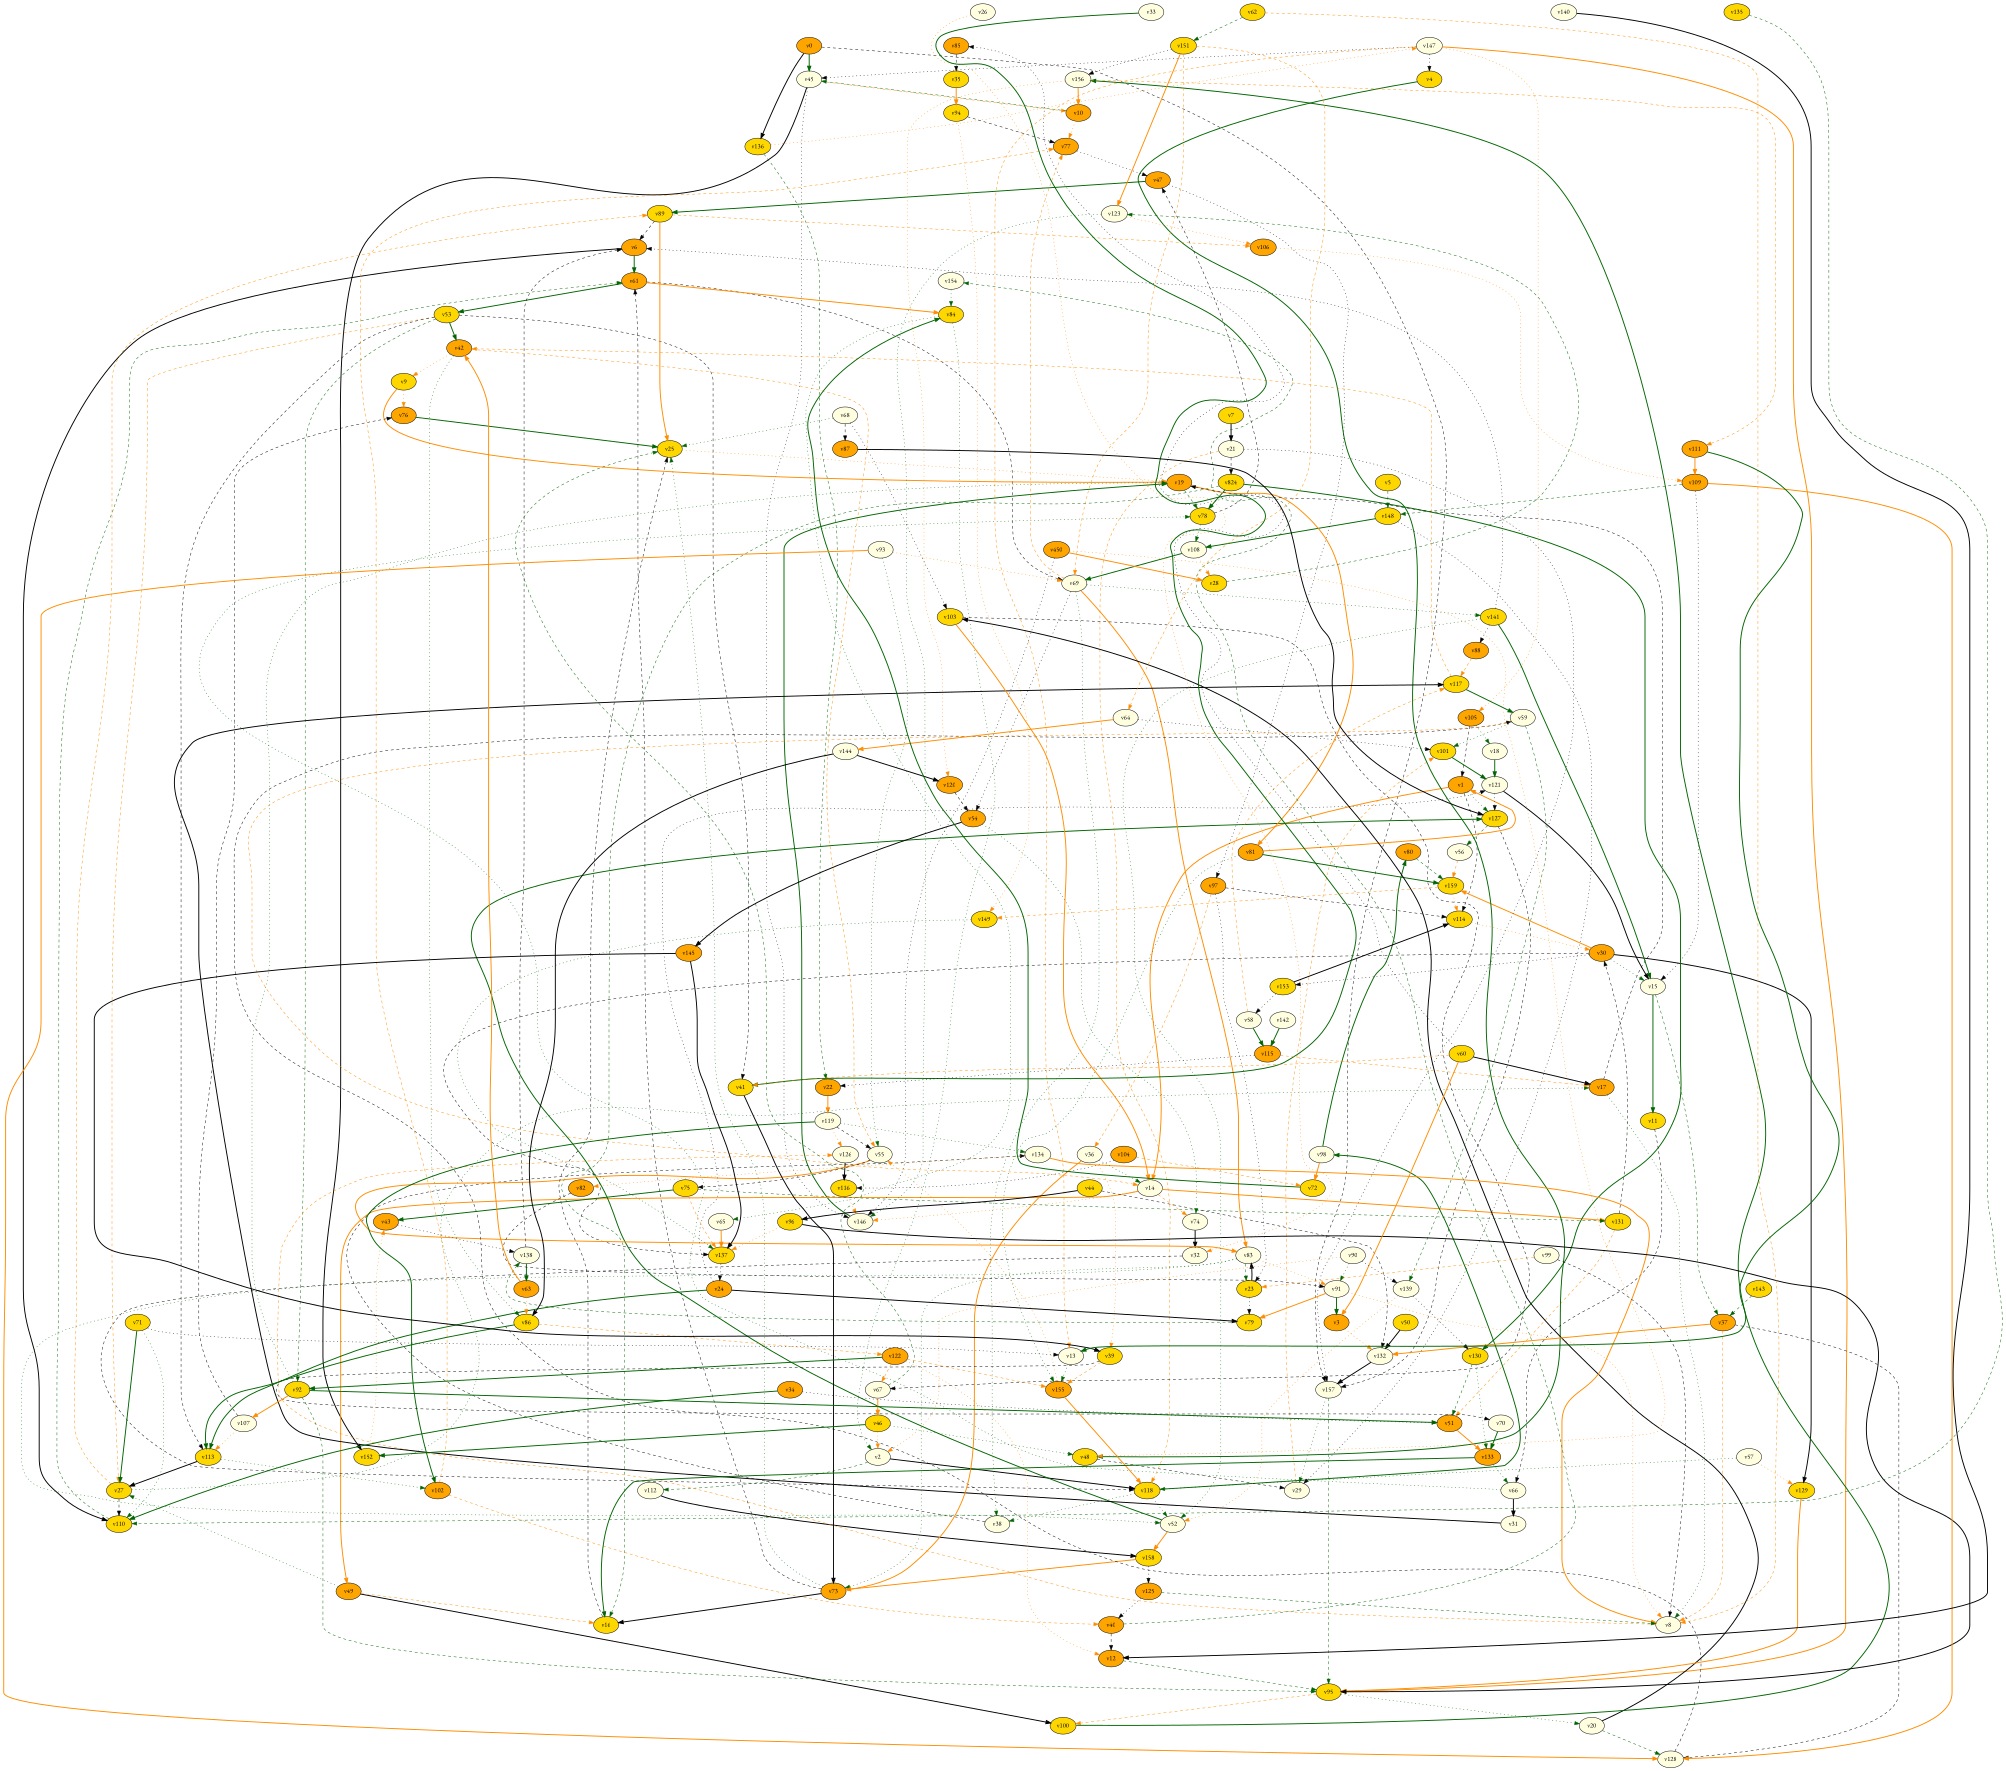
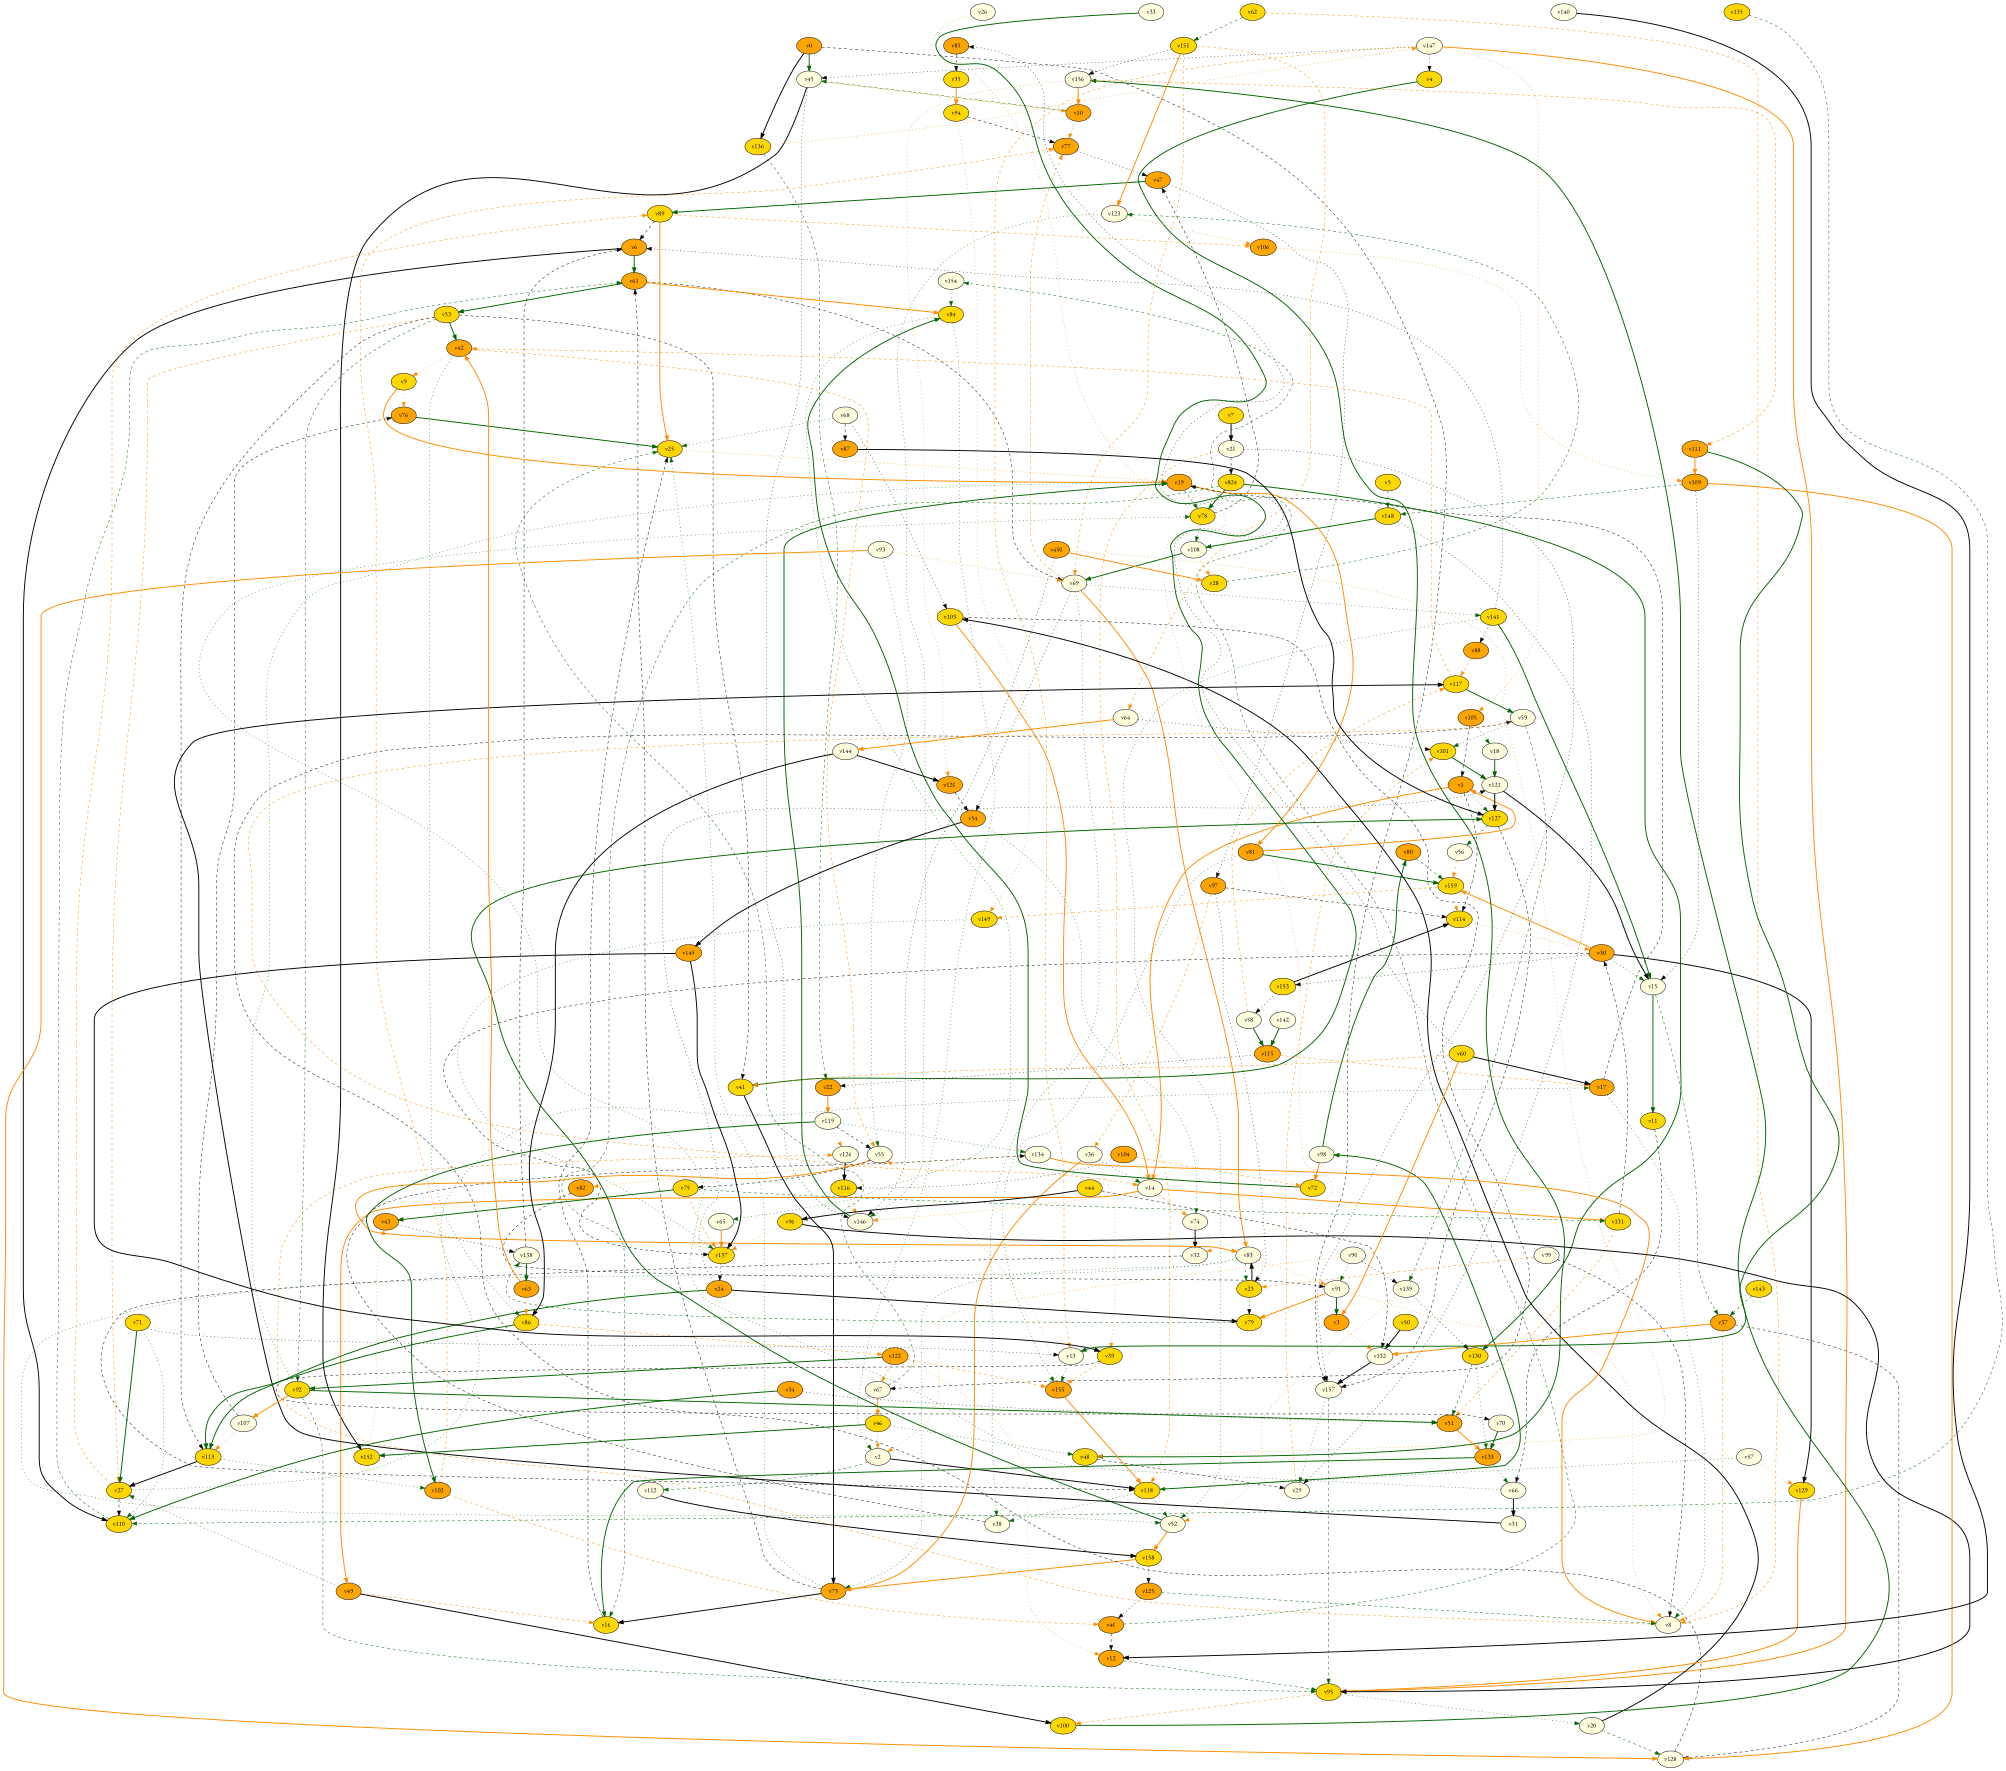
(1495, 798) -> (1495, 798)
